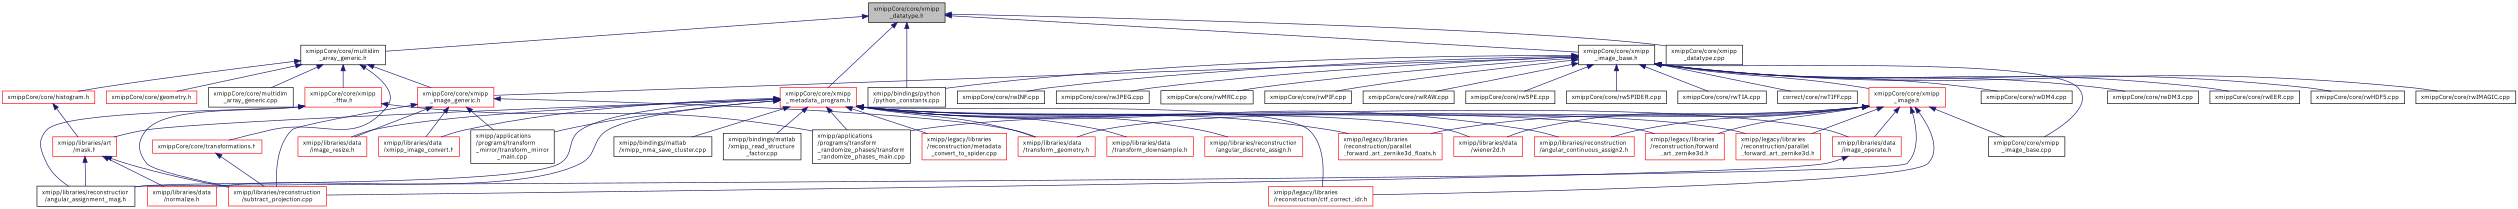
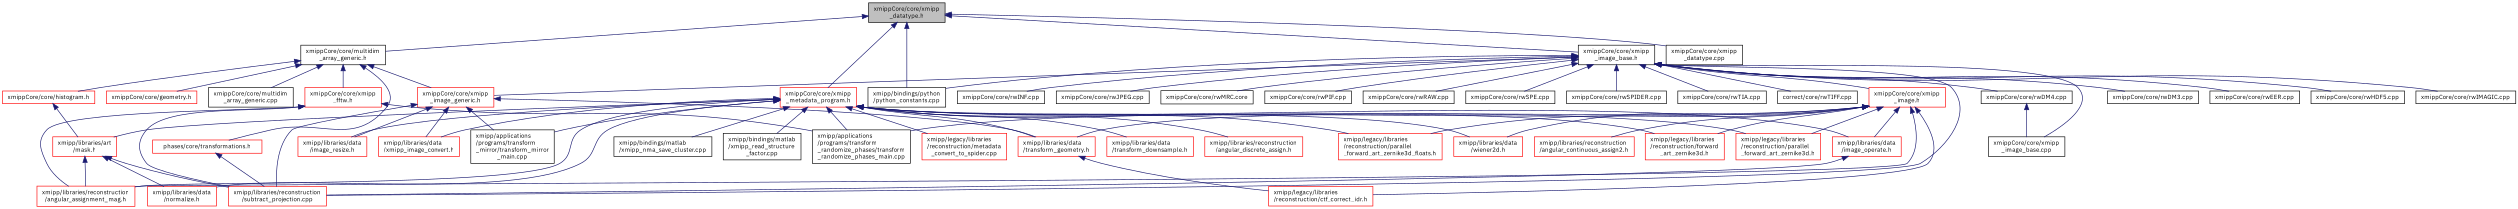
(1207, 97) -> (1207, 97)
(1117, 109) -> (1158, 175)
(1212, 114) -> none
(1970, 123) -> (2027, 123)
(207, 147) -> (207, 147)
none -> (1317, 185)
(86, 196) -> (86, 196)
